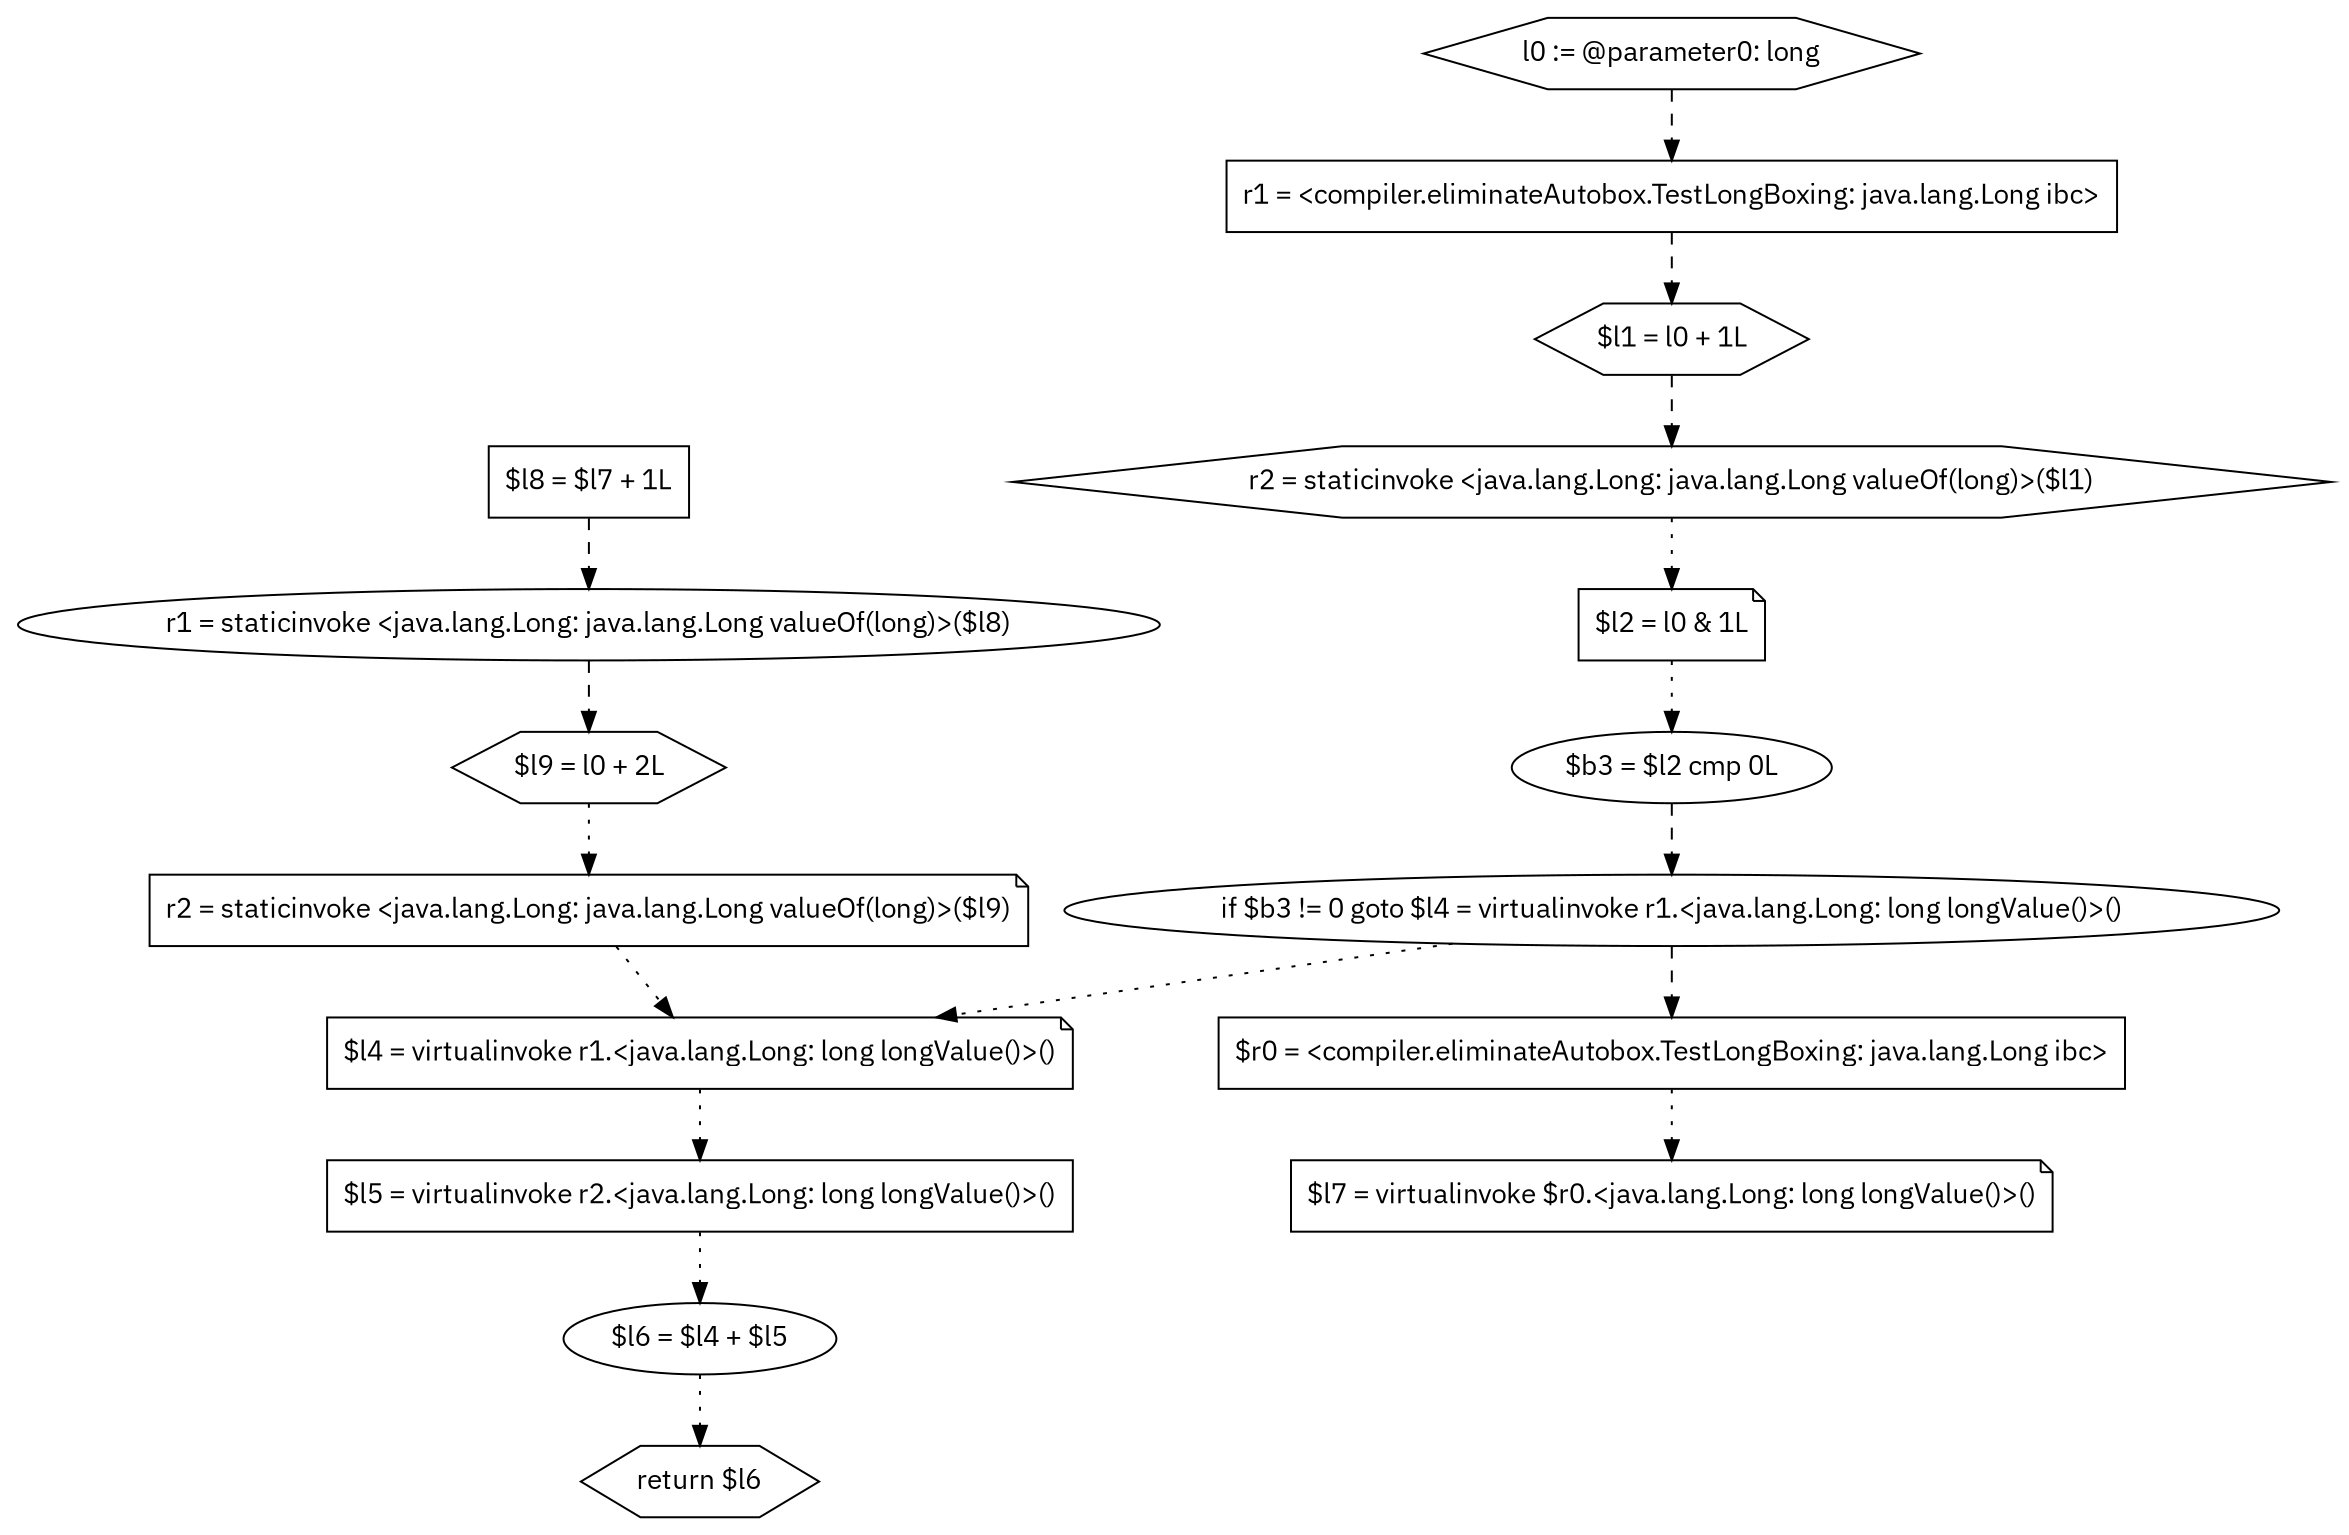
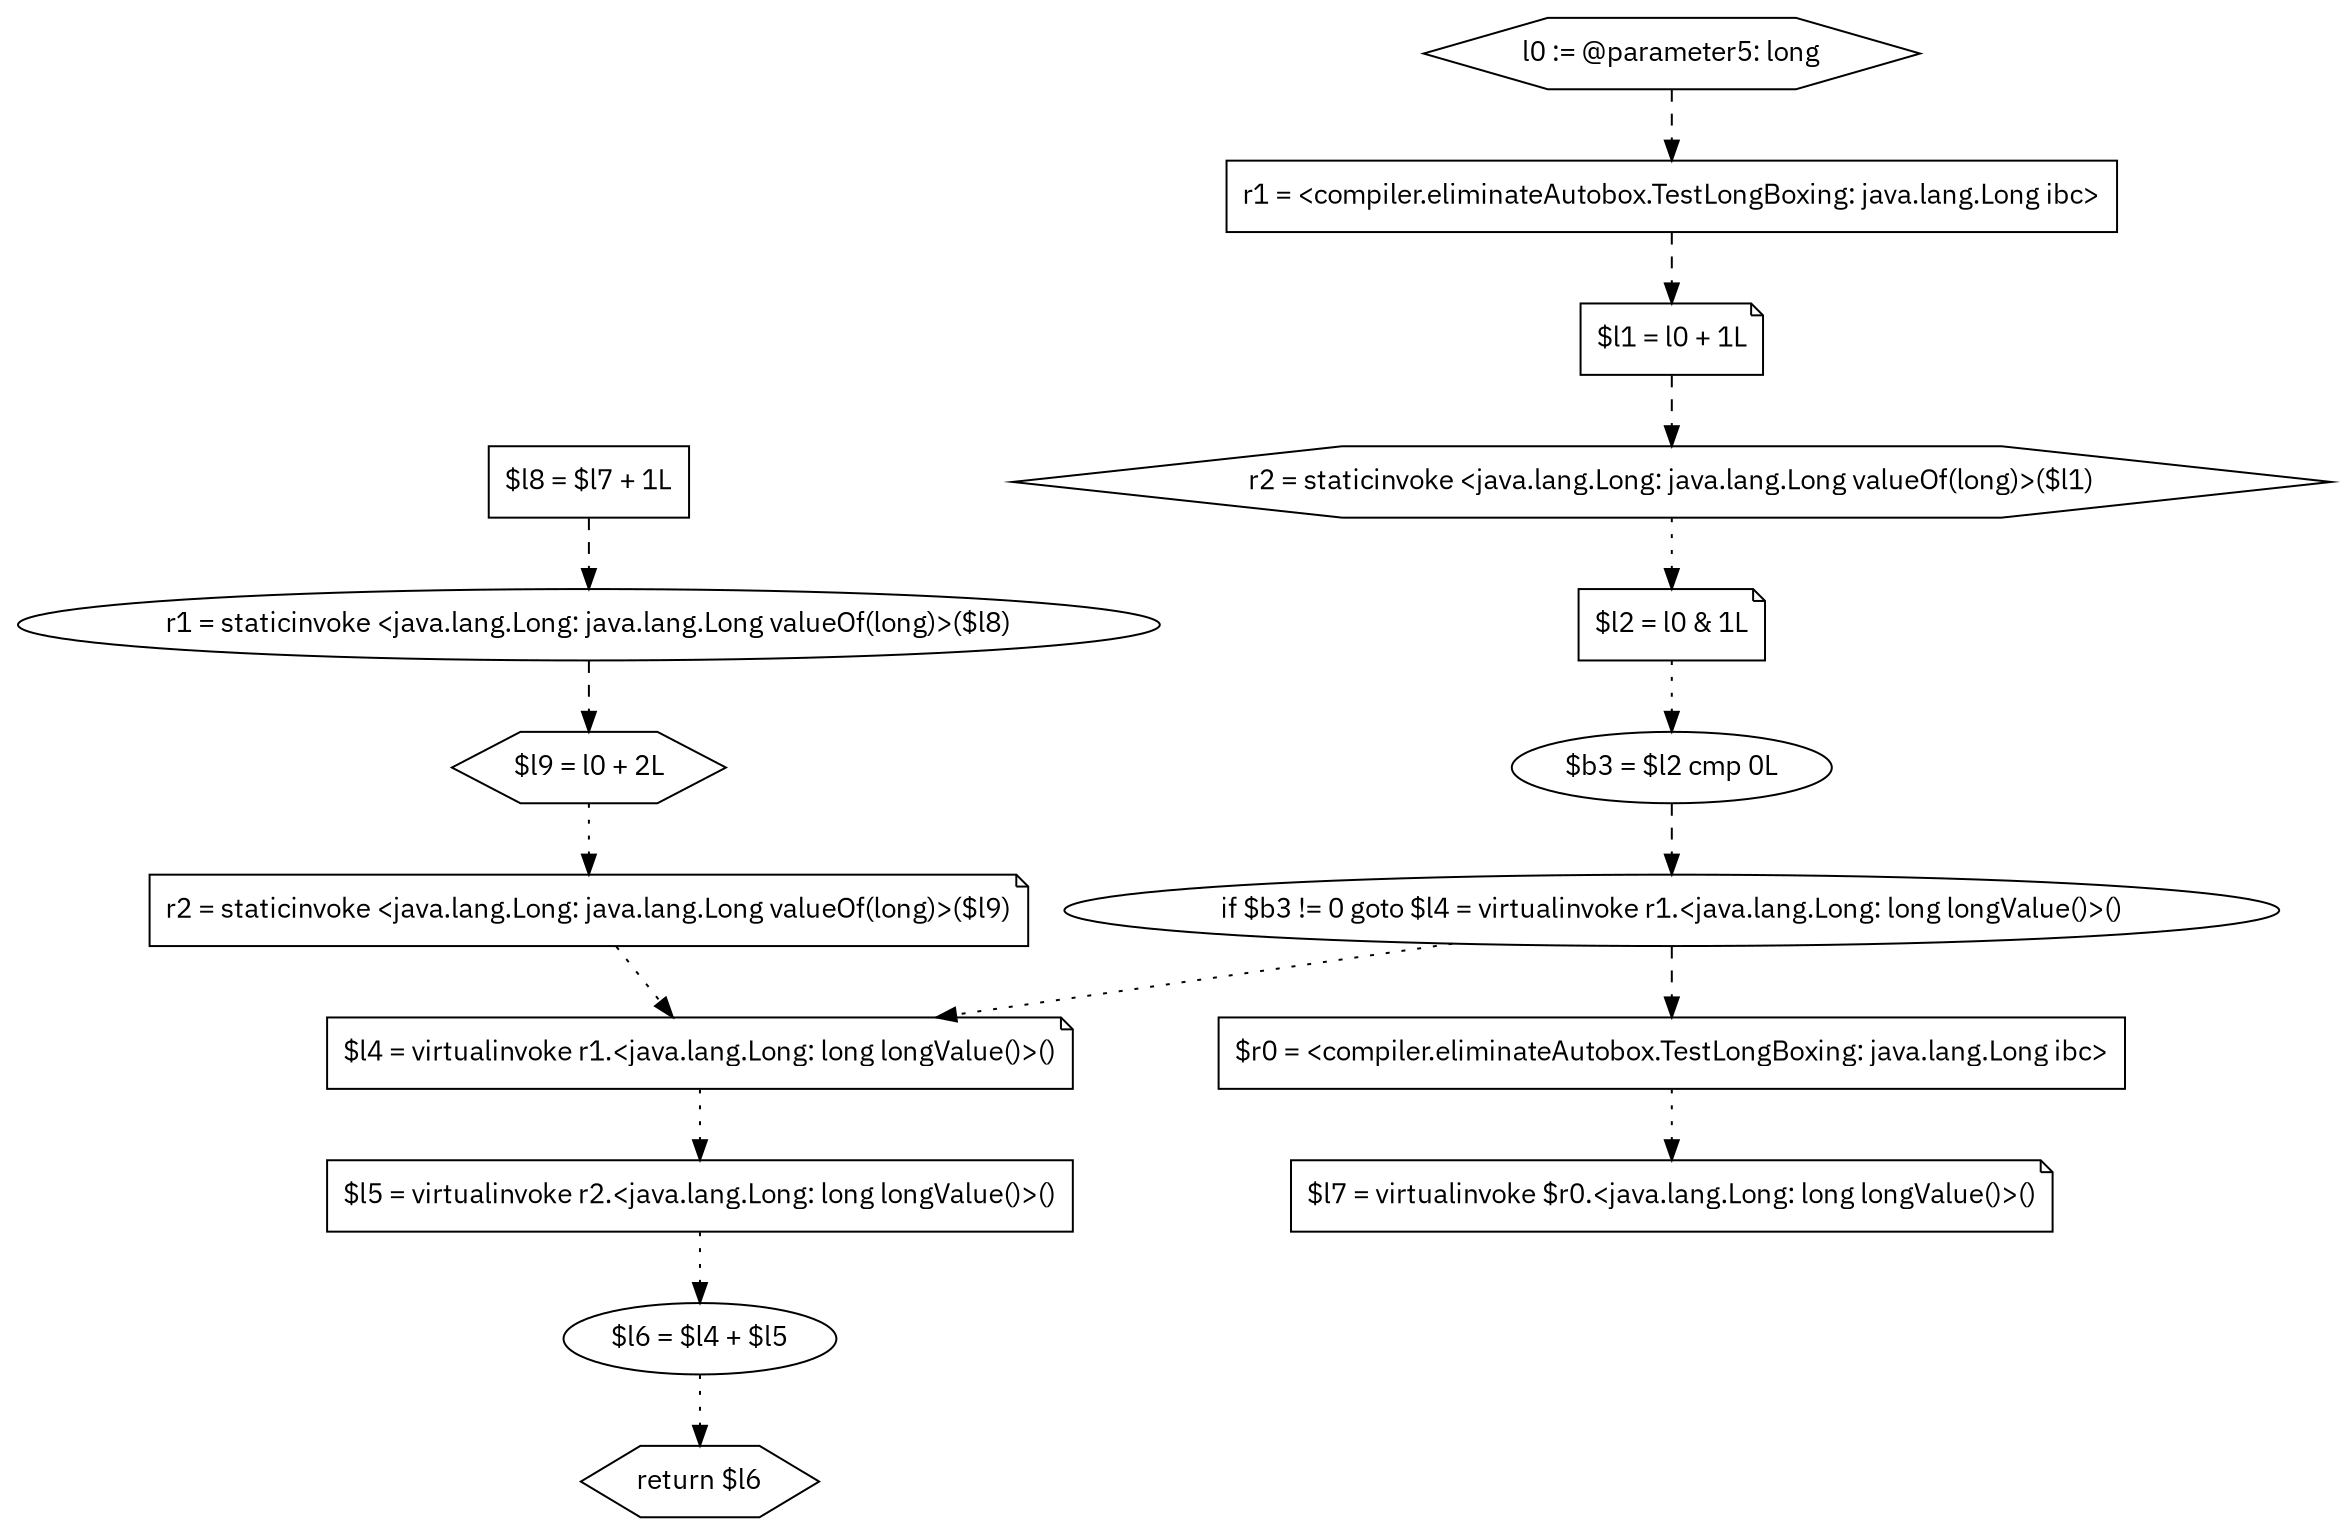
(1672, 54) -> (1672, 54)
(1672, 339) -> (1672, 339)
